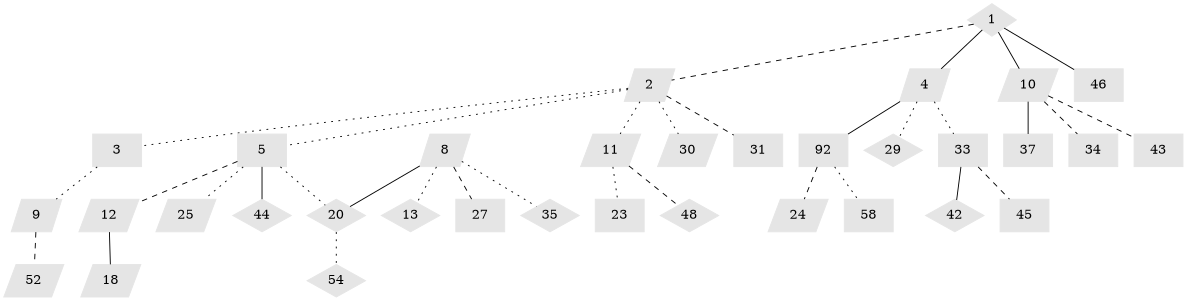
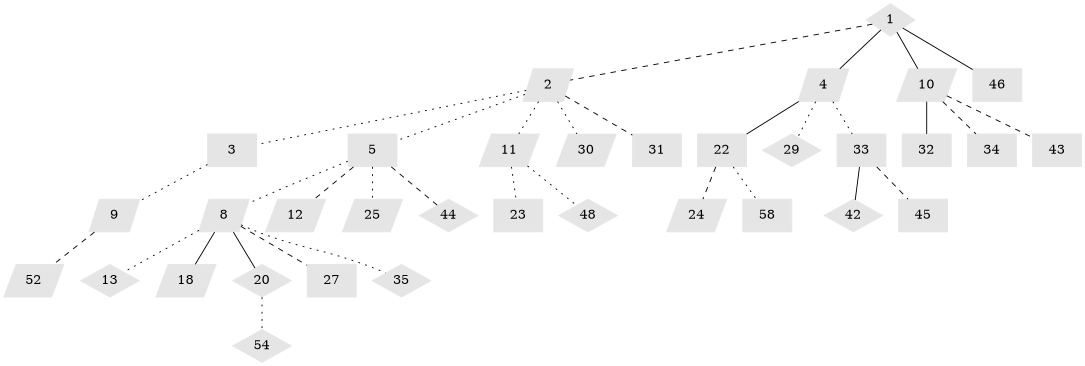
(823, 150) -> (722, 150)
(1028, 150) -> (927, 150)
(262, 183) -> (414, 186)
(303, 186) -> (298, 182)
(654, 186) -> (552, 186)
(110, 248) -> (205, 248)
